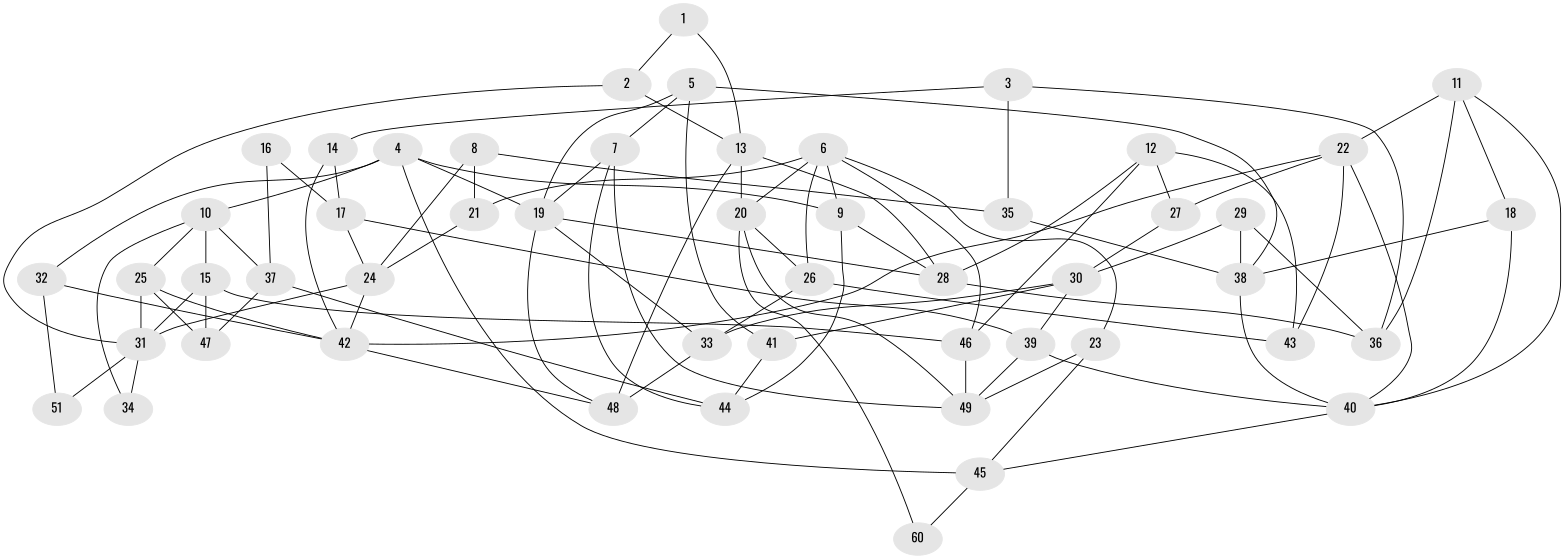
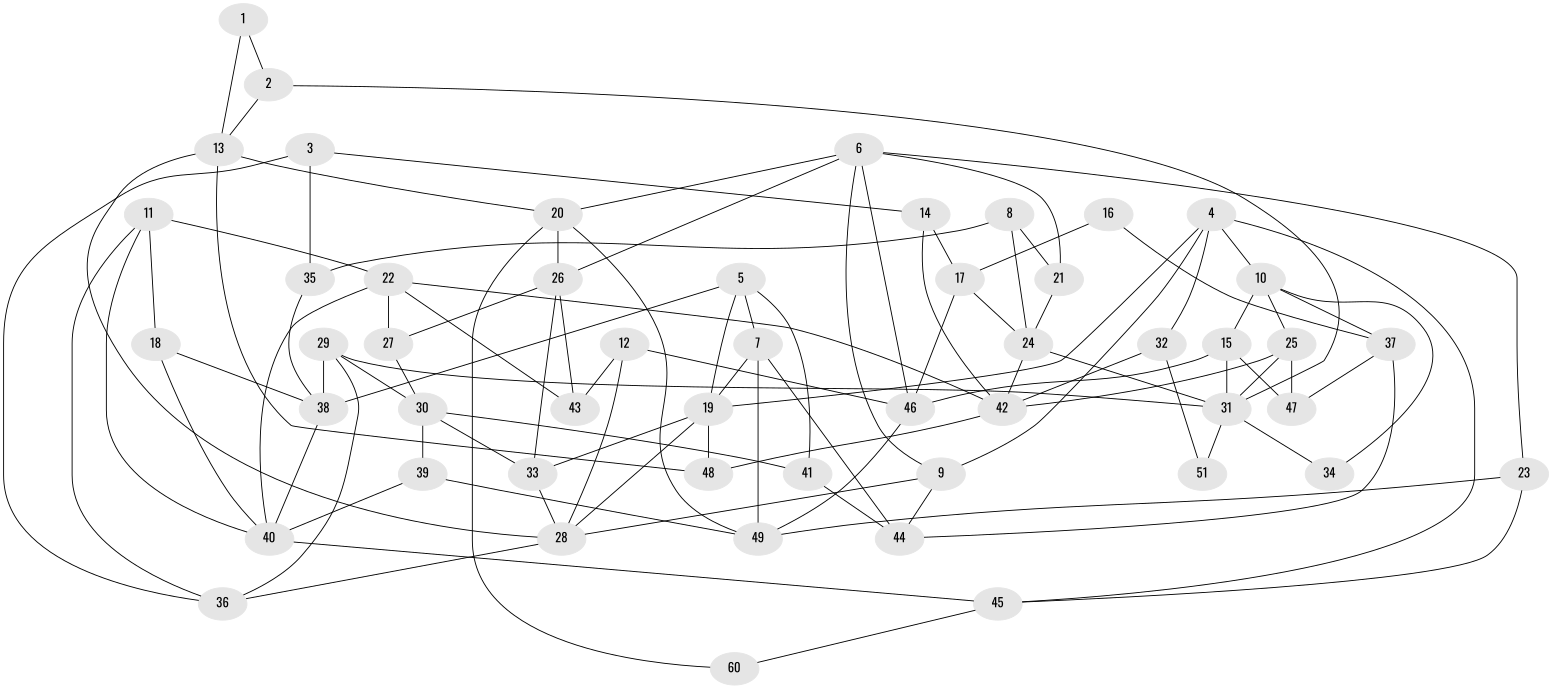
(1164, 182) -> (470, 313)
(688, 280) -> (935, 344)
(660, 377) -> (547, 507)
none -> (771, 388)
